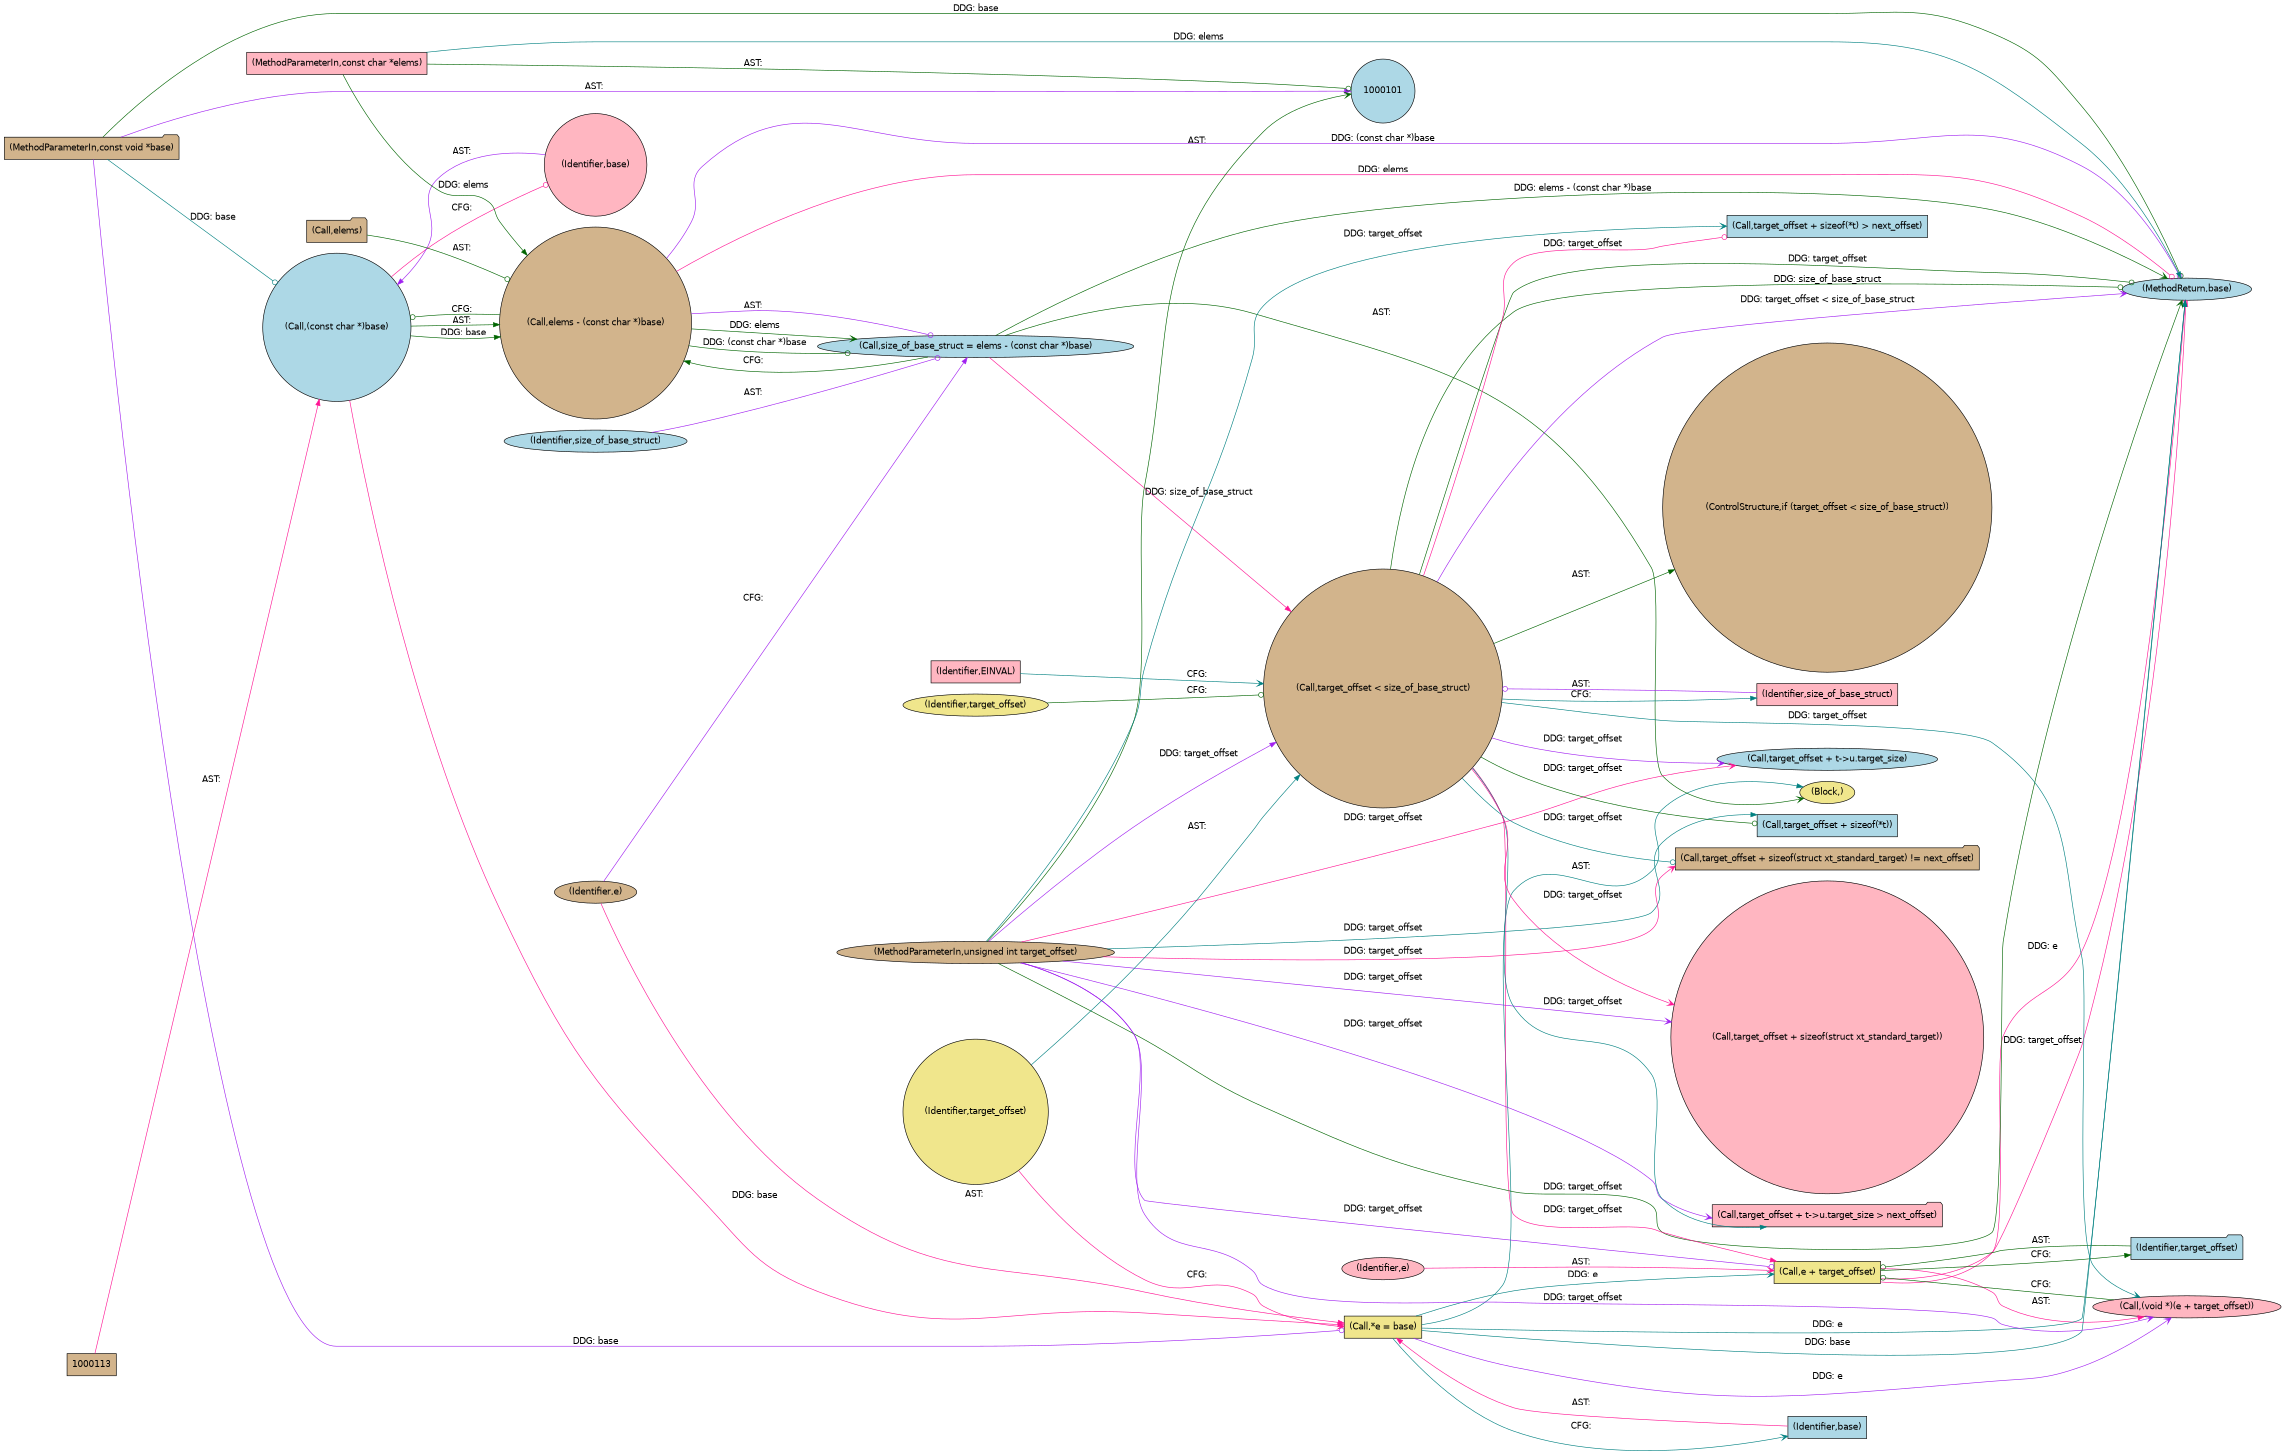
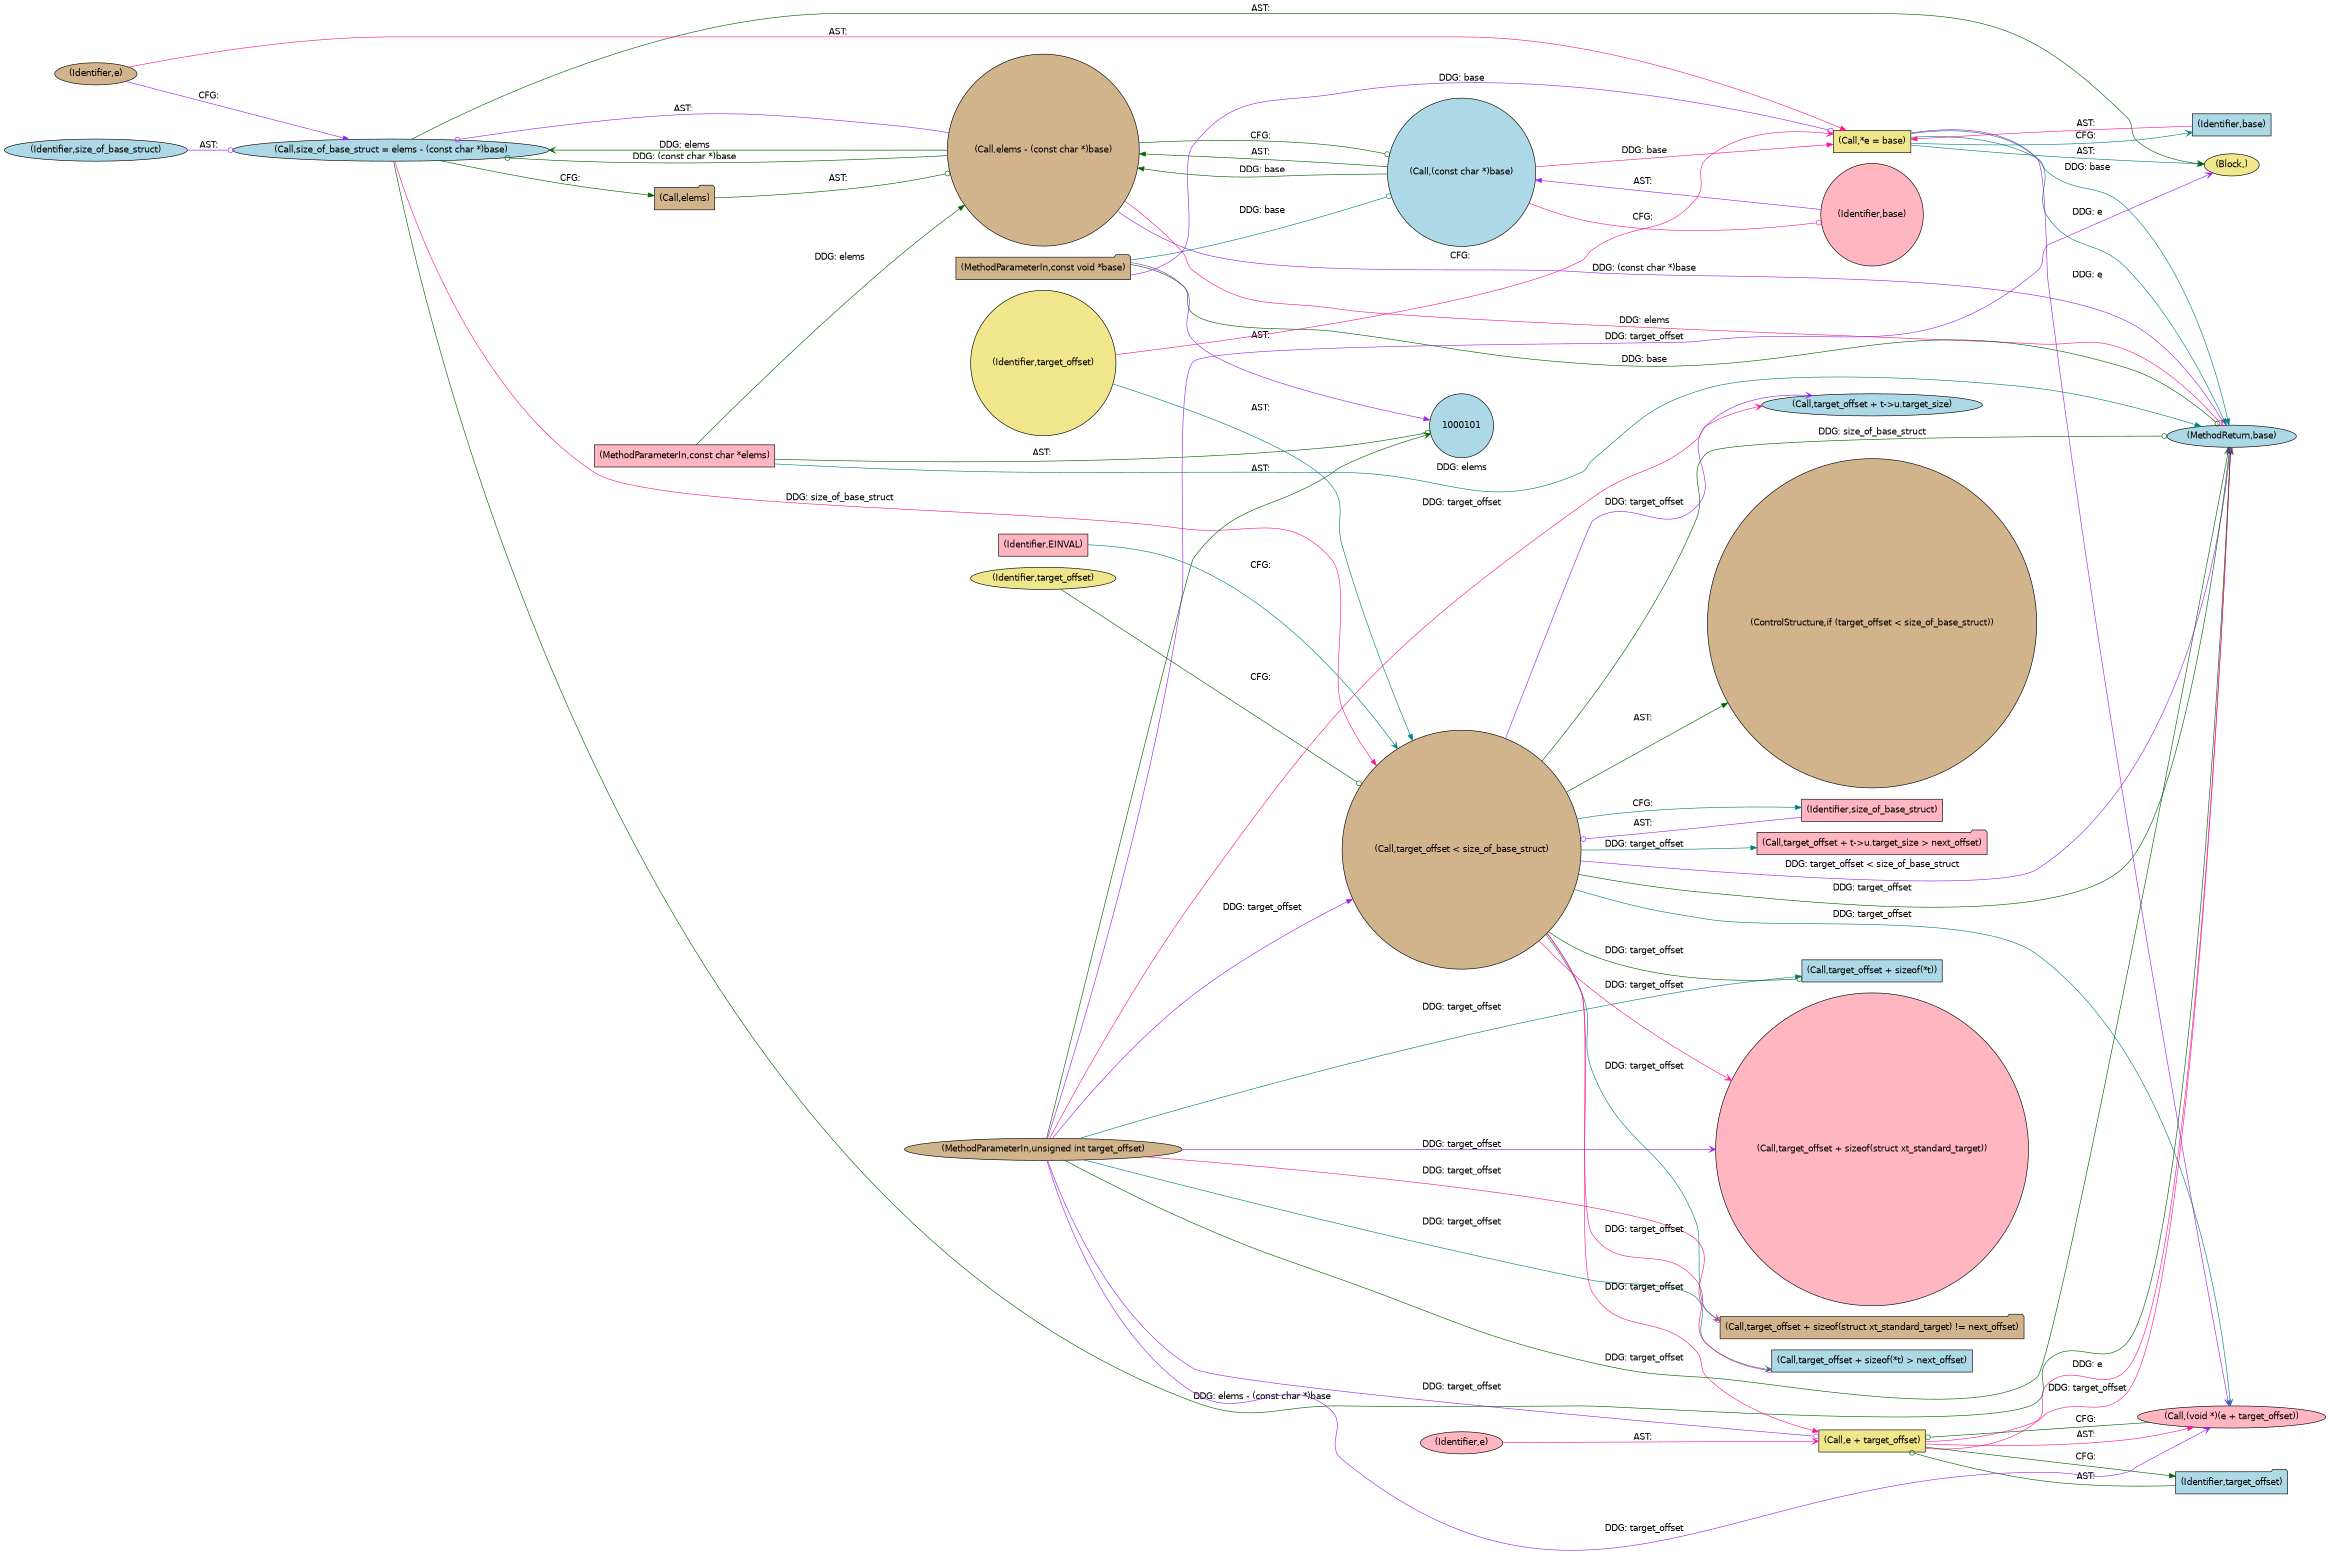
(809, 372) -> (544, 181)
(1377, 1062) -> (1327, 349)
(1590, 1283) -> none
(92, 1365) -> none
